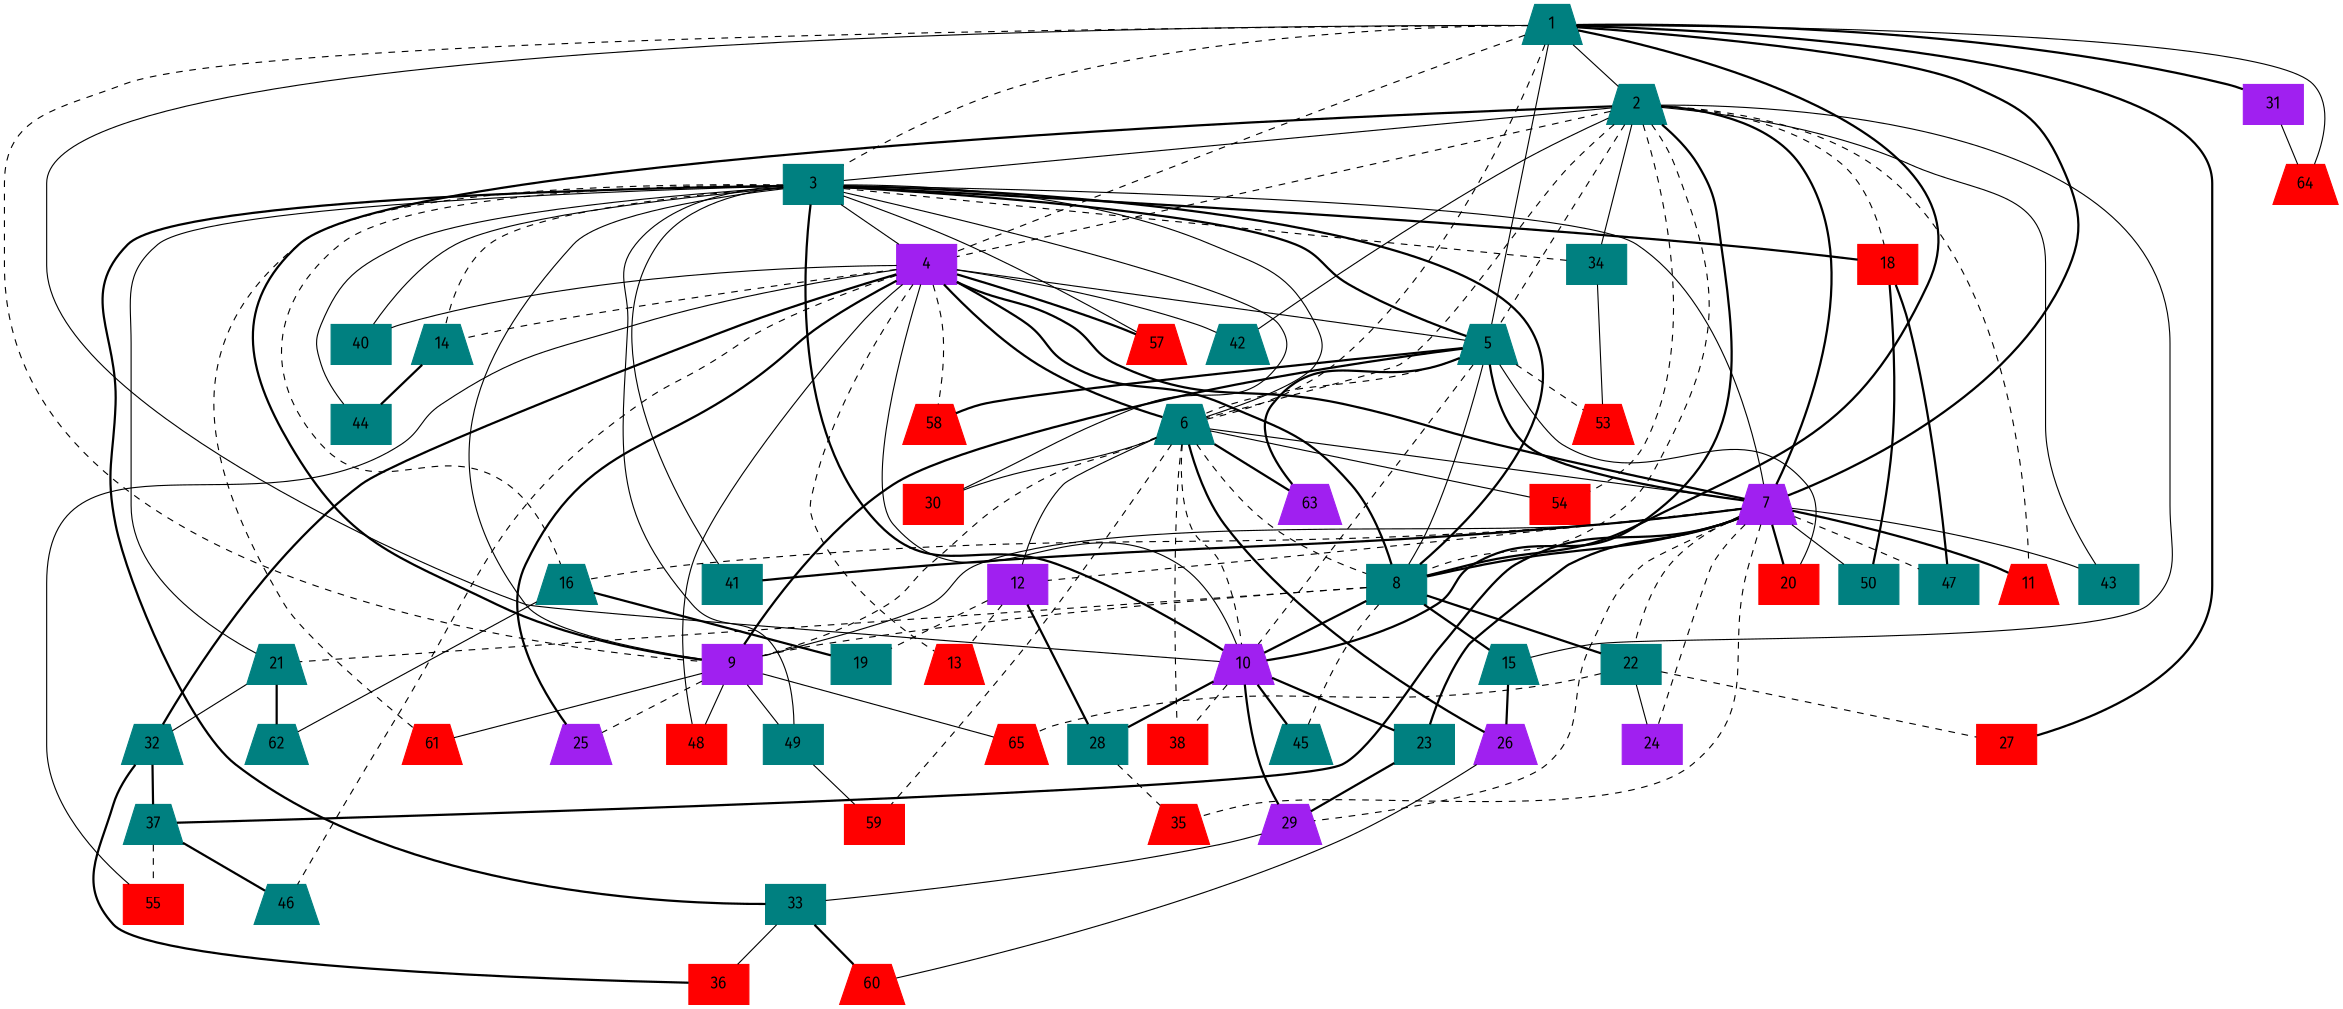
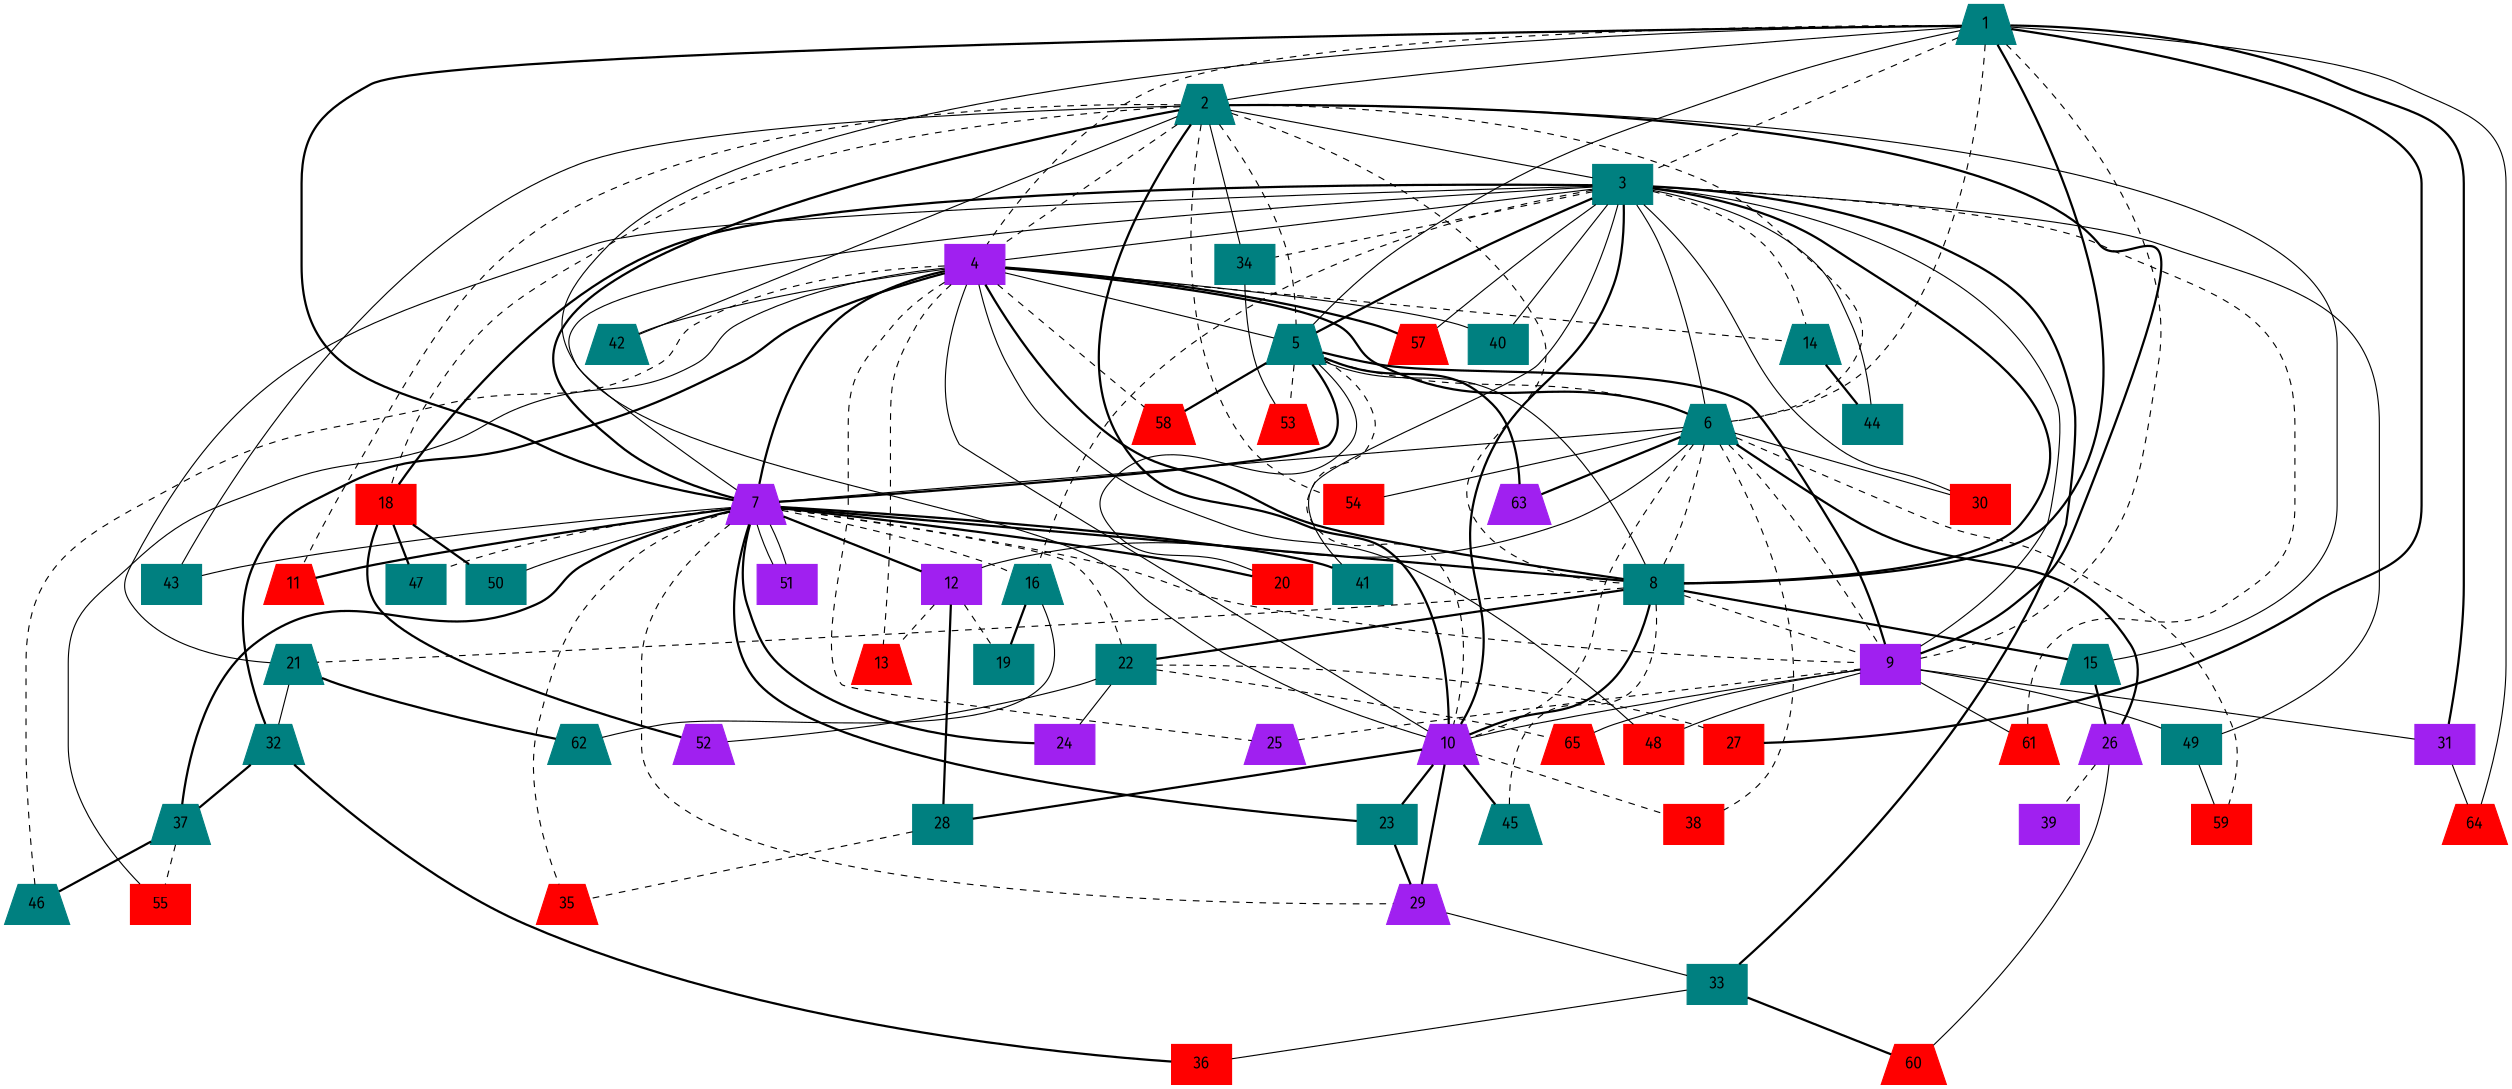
(639, 446) -> (835, 672)
(1239, 531) -> (1316, 617)
(1377, 548) -> (853, 544)
none -> (787, 584)
(1693, 620) -> (830, 699)
none -> (1665, 700)
none -> (2168, 704)
none -> (704, 744)
none -> (2049, 824)
